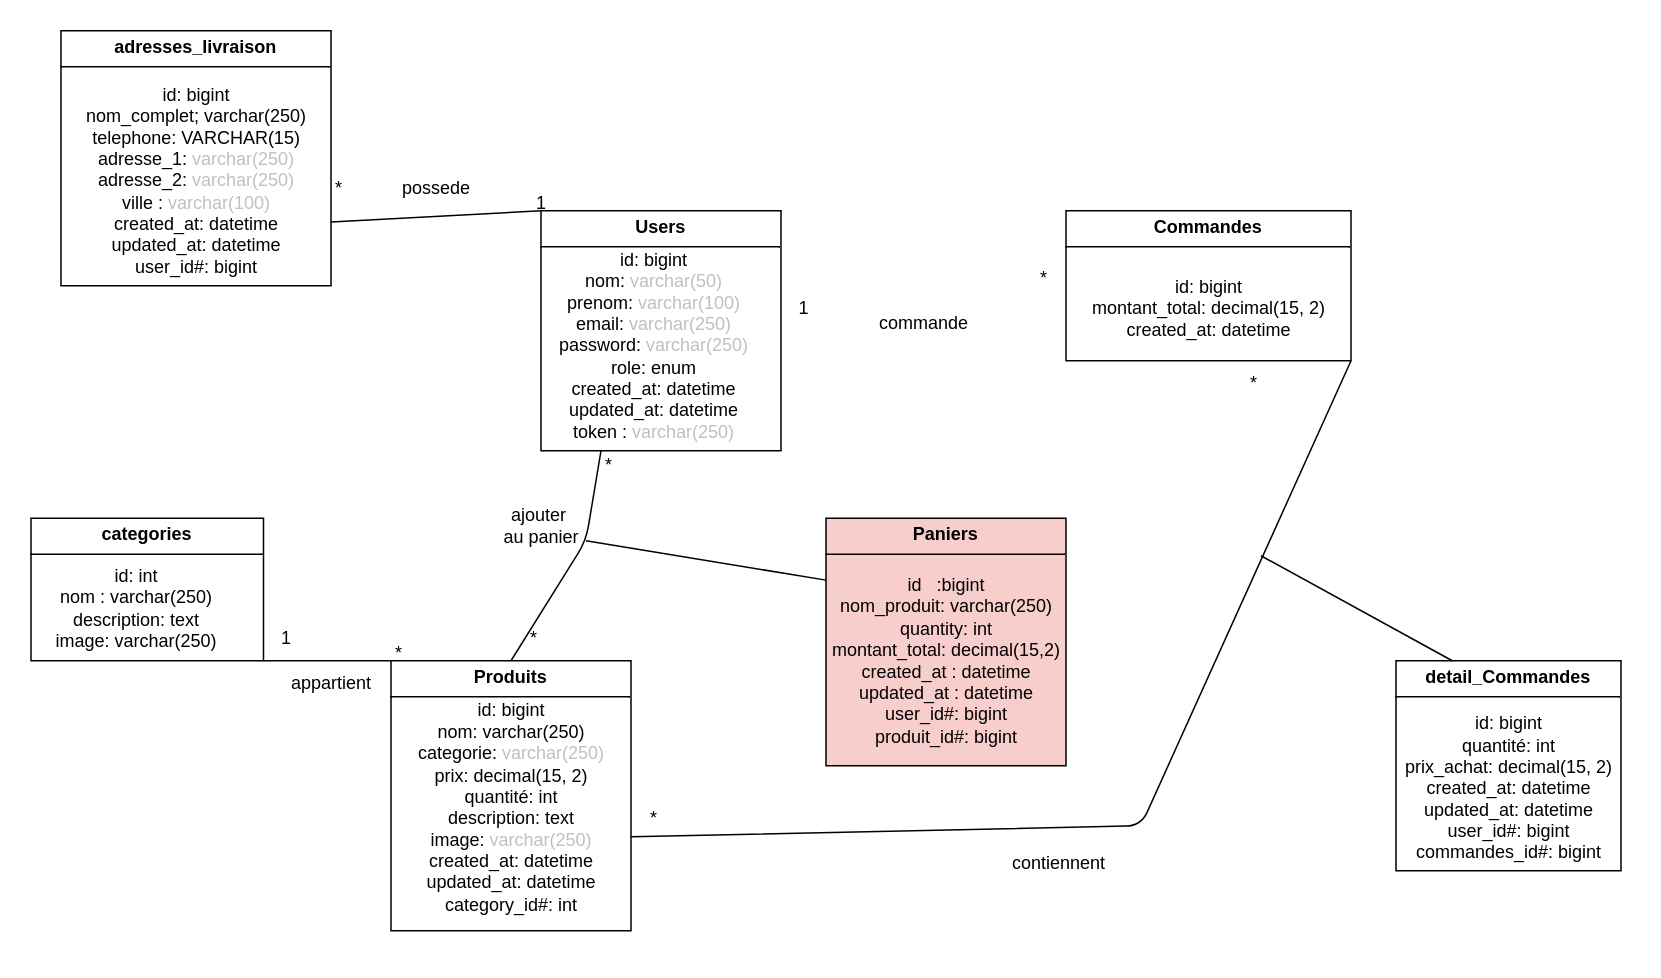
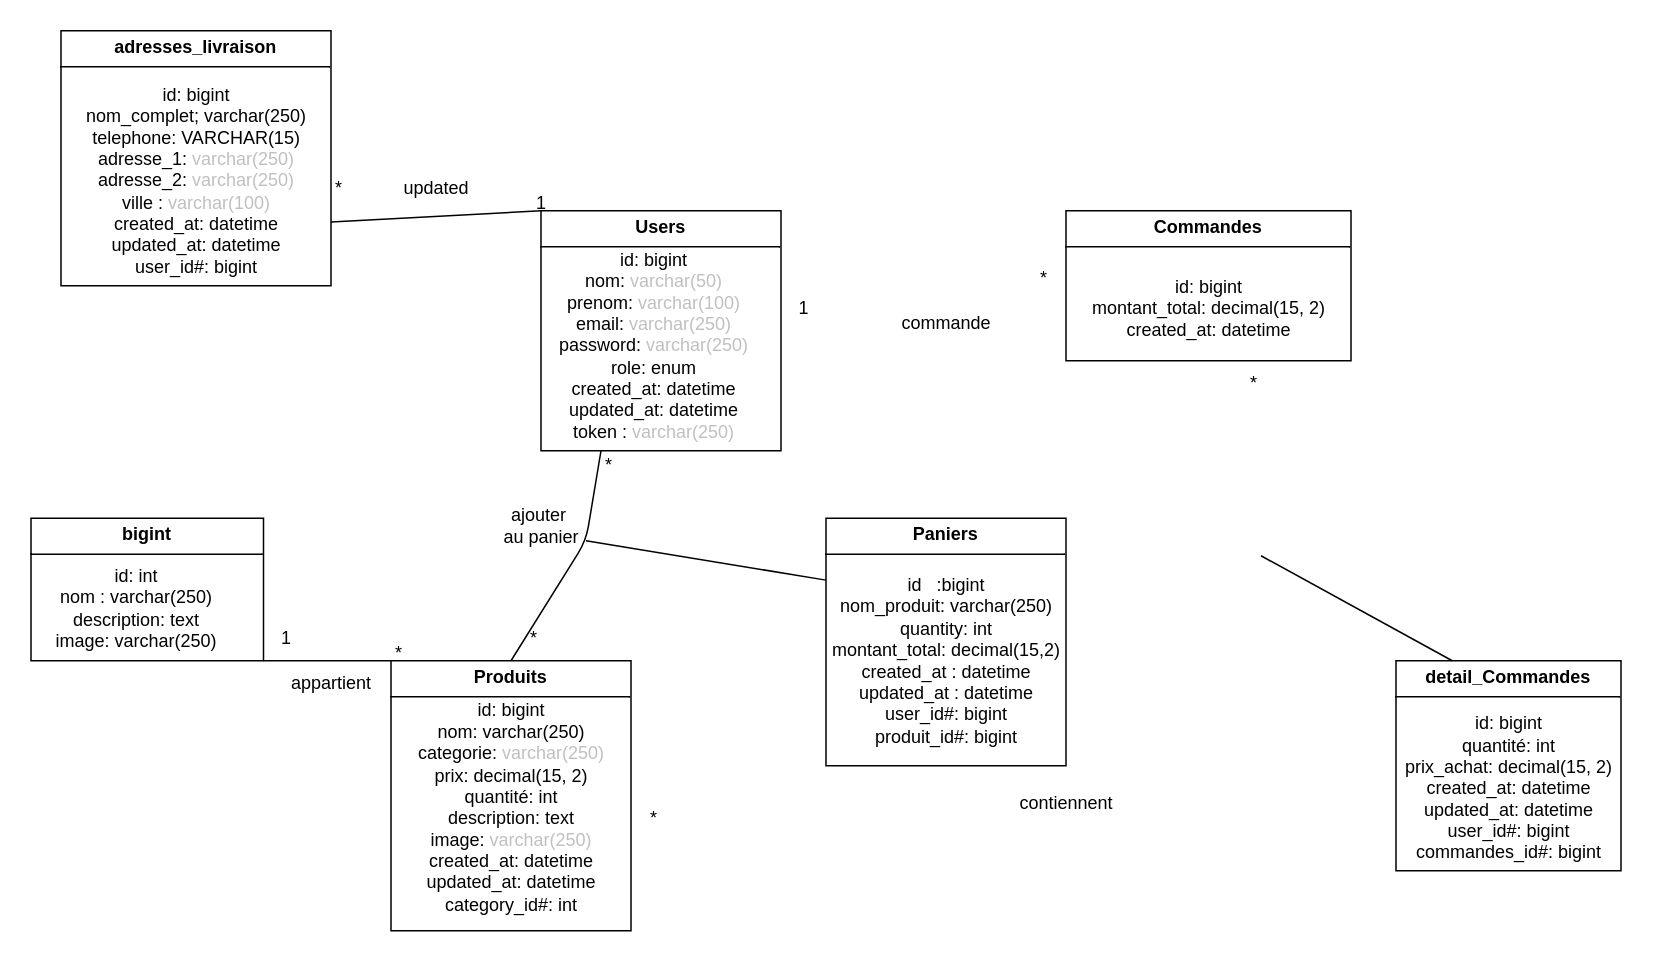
(437, 188) -> (437, 188)
(923, 323) -> (946, 323)
(79, 529) -> (56, 529)
(946, 642) -> (946, 642)
(1139, 822) -> none
(1058, 863) -> (1066, 803)
